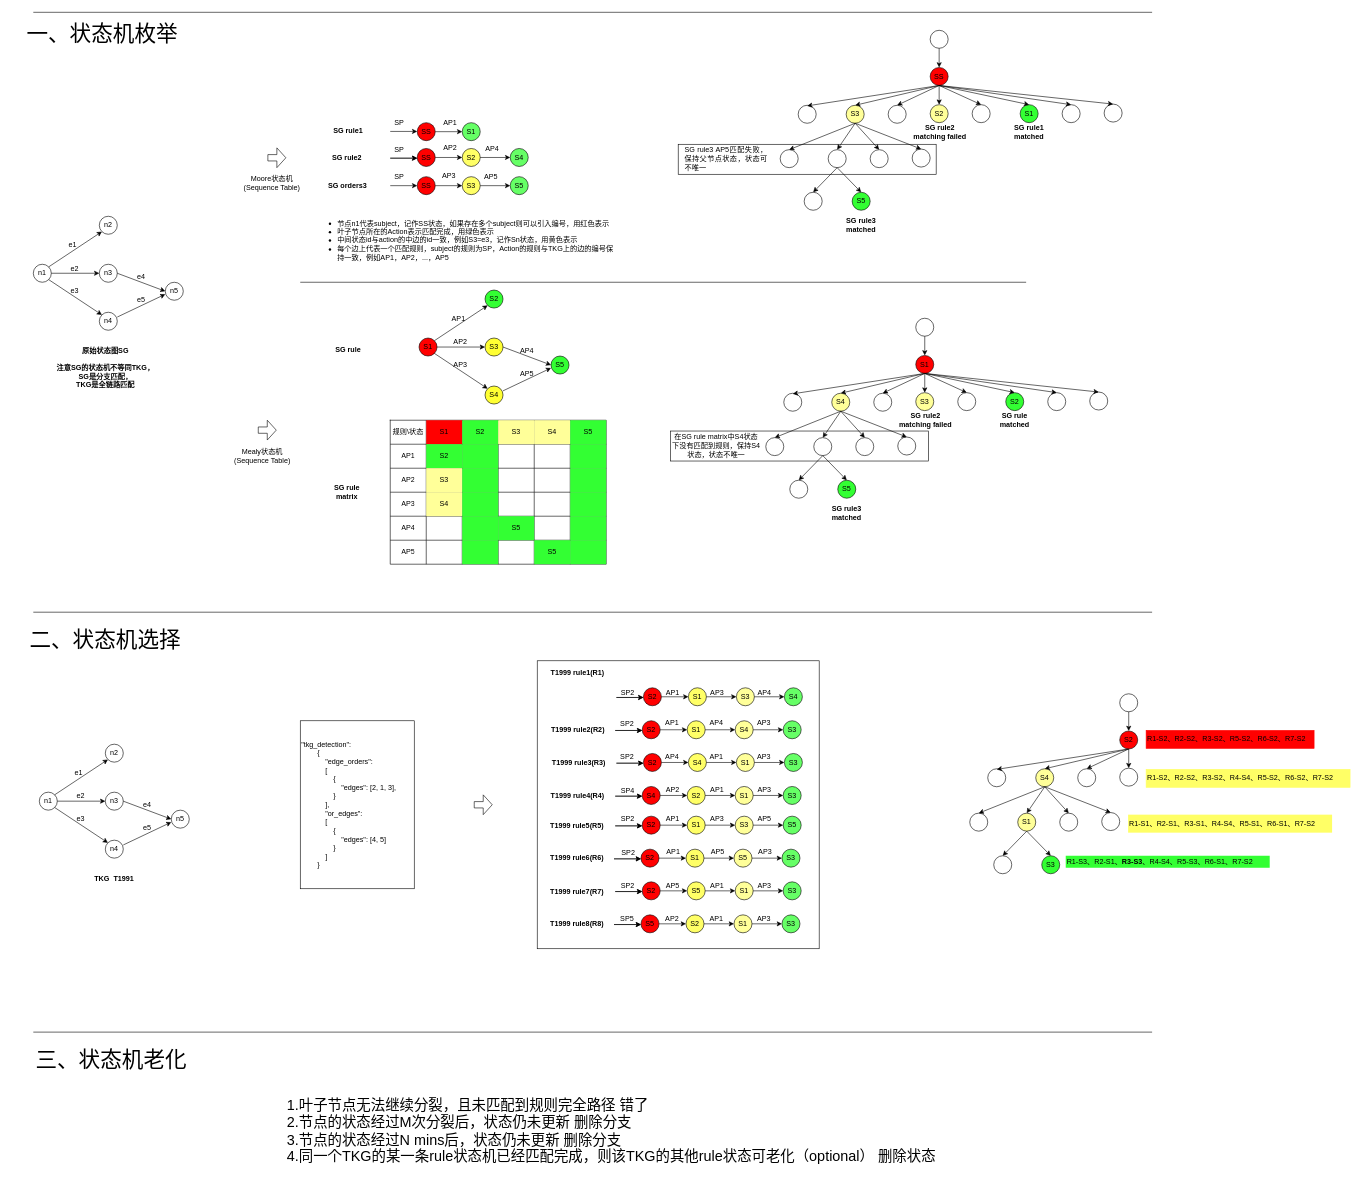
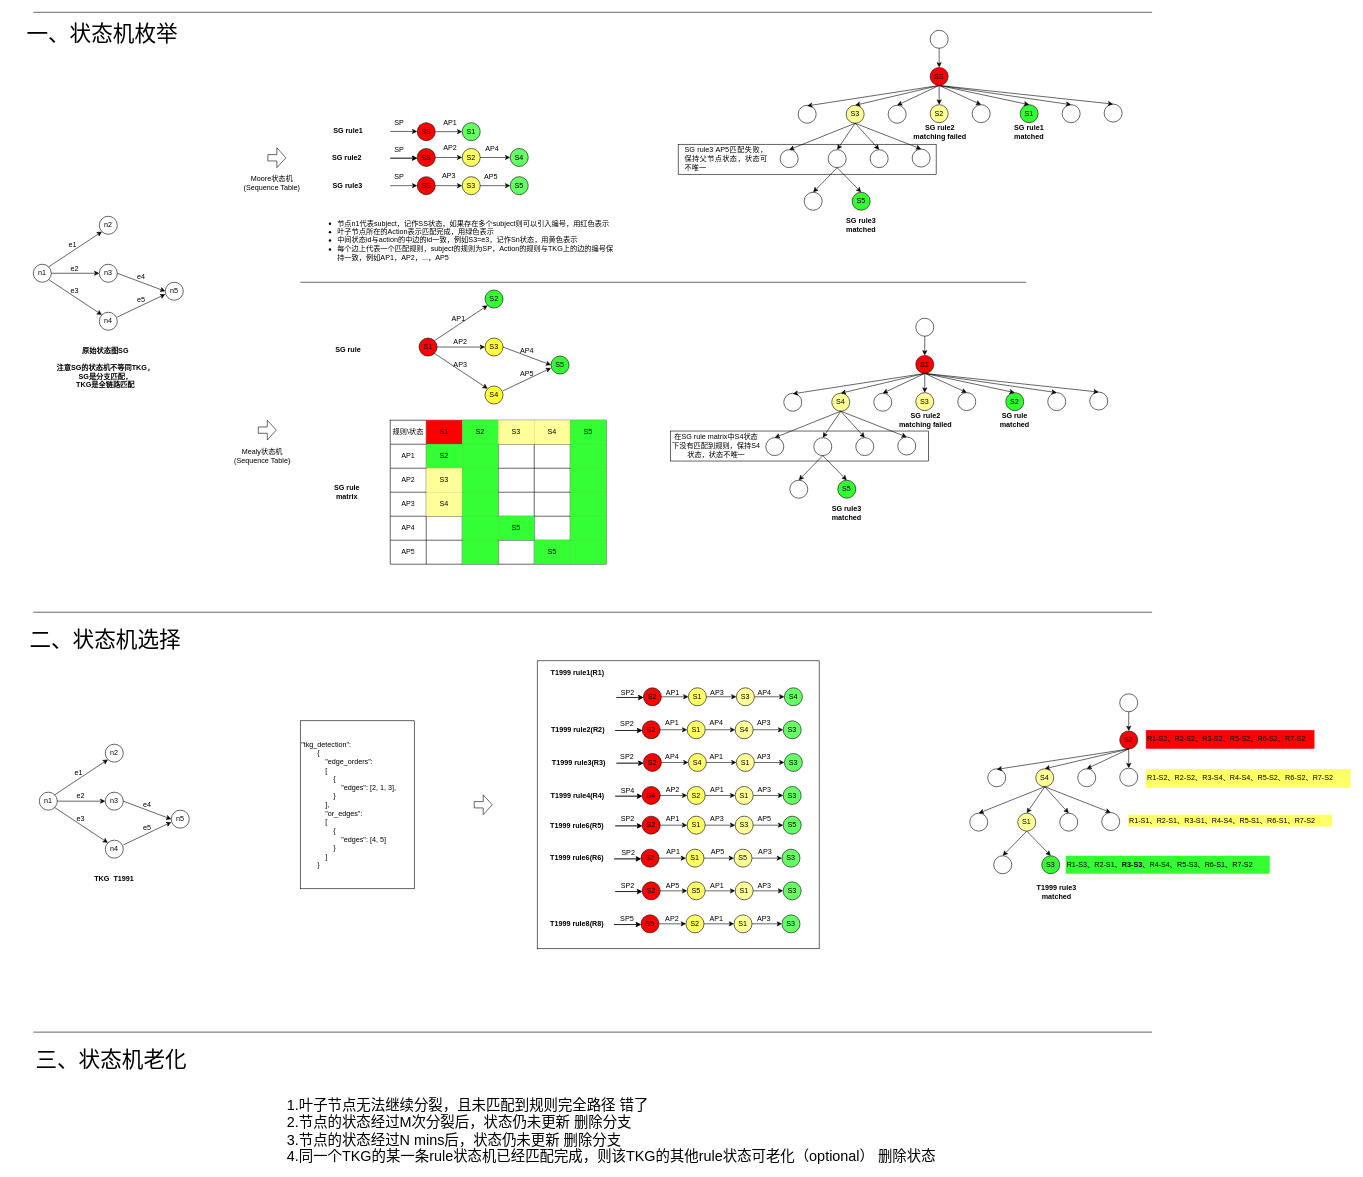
(348, 186) -> (348, 186)
(1240, 779) -> (1240, 779)
(1230, 824) -> (1230, 821)
(577, 826) -> (577, 826)
(1168, 862) -> (1168, 865)
(577, 892) -> none
none -> (1057, 892)
